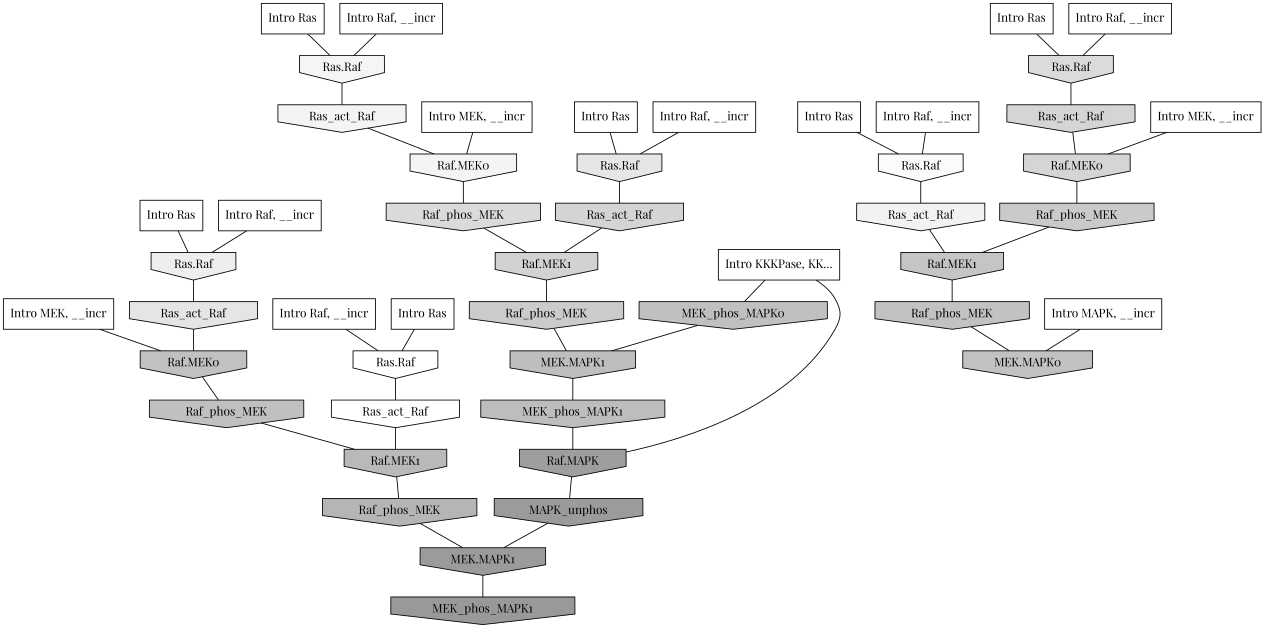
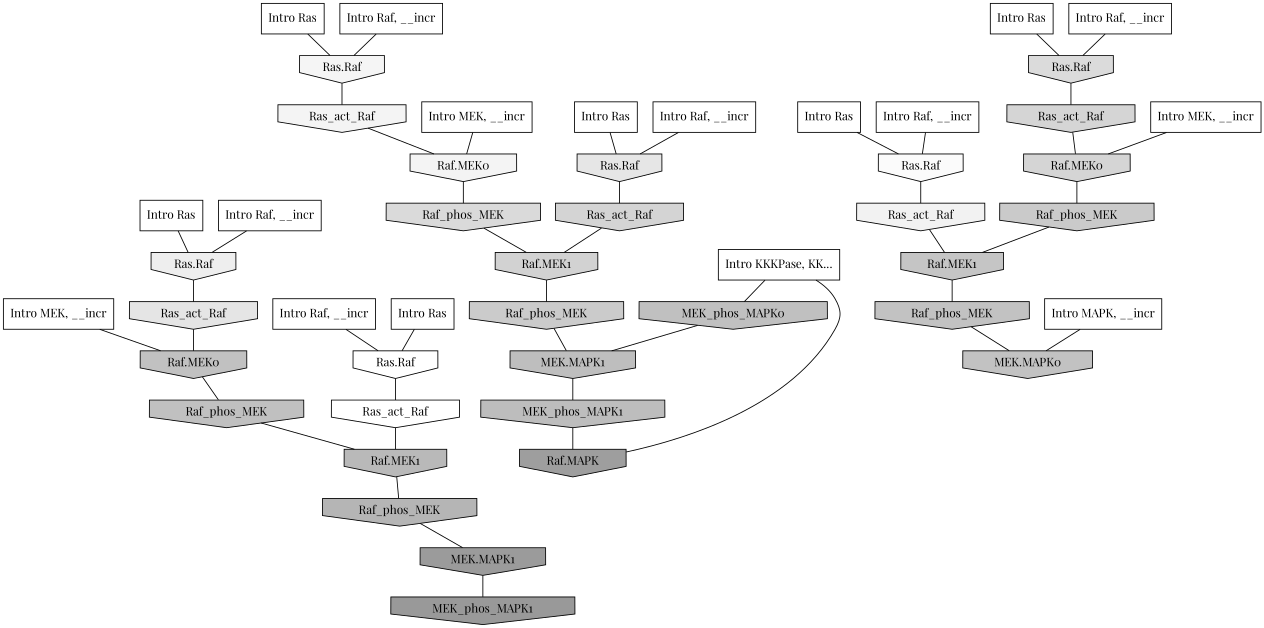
(569, 511) -> none
